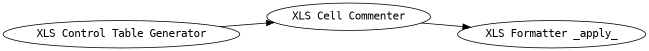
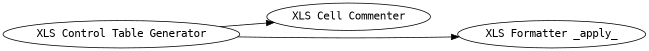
(442, 25) -> (344, 38)
